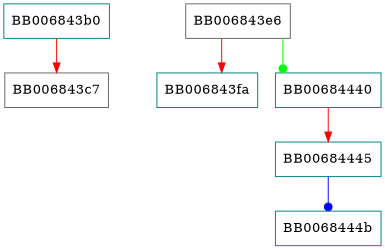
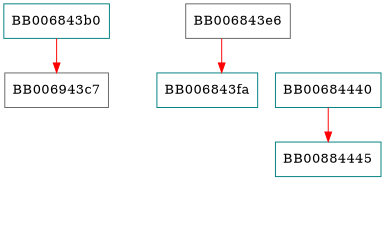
(283, 52) -> none
(57, 90) -> (57, 90)
(328, 159) -> (328, 159)
(328, 228) -> none
